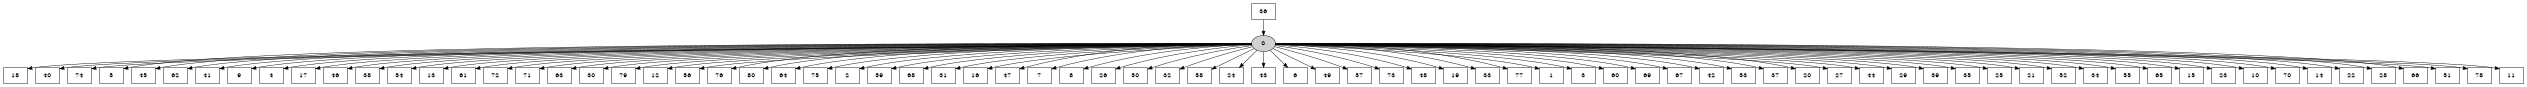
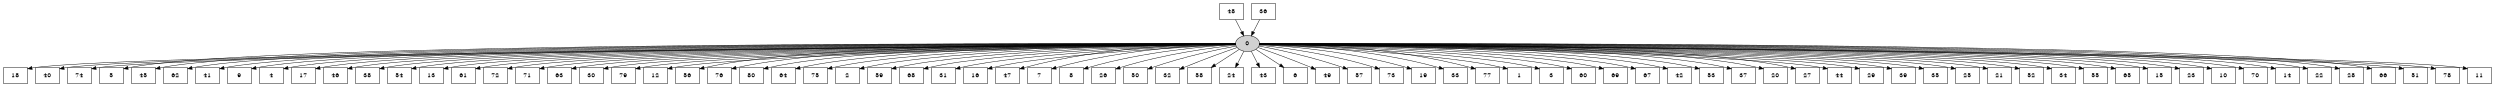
(1342, 53) -> (1239, 26)
